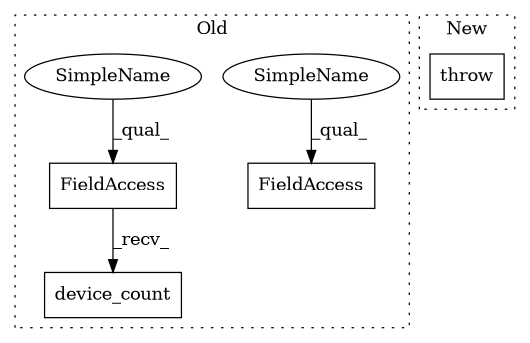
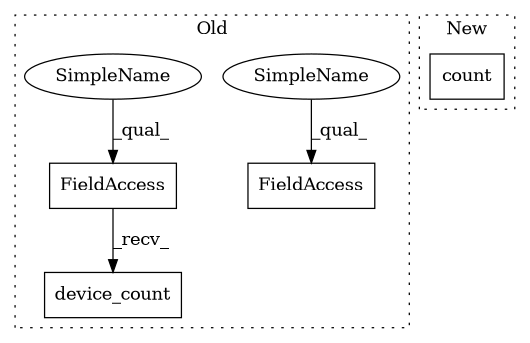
(467, 77) -> (467, 77)
